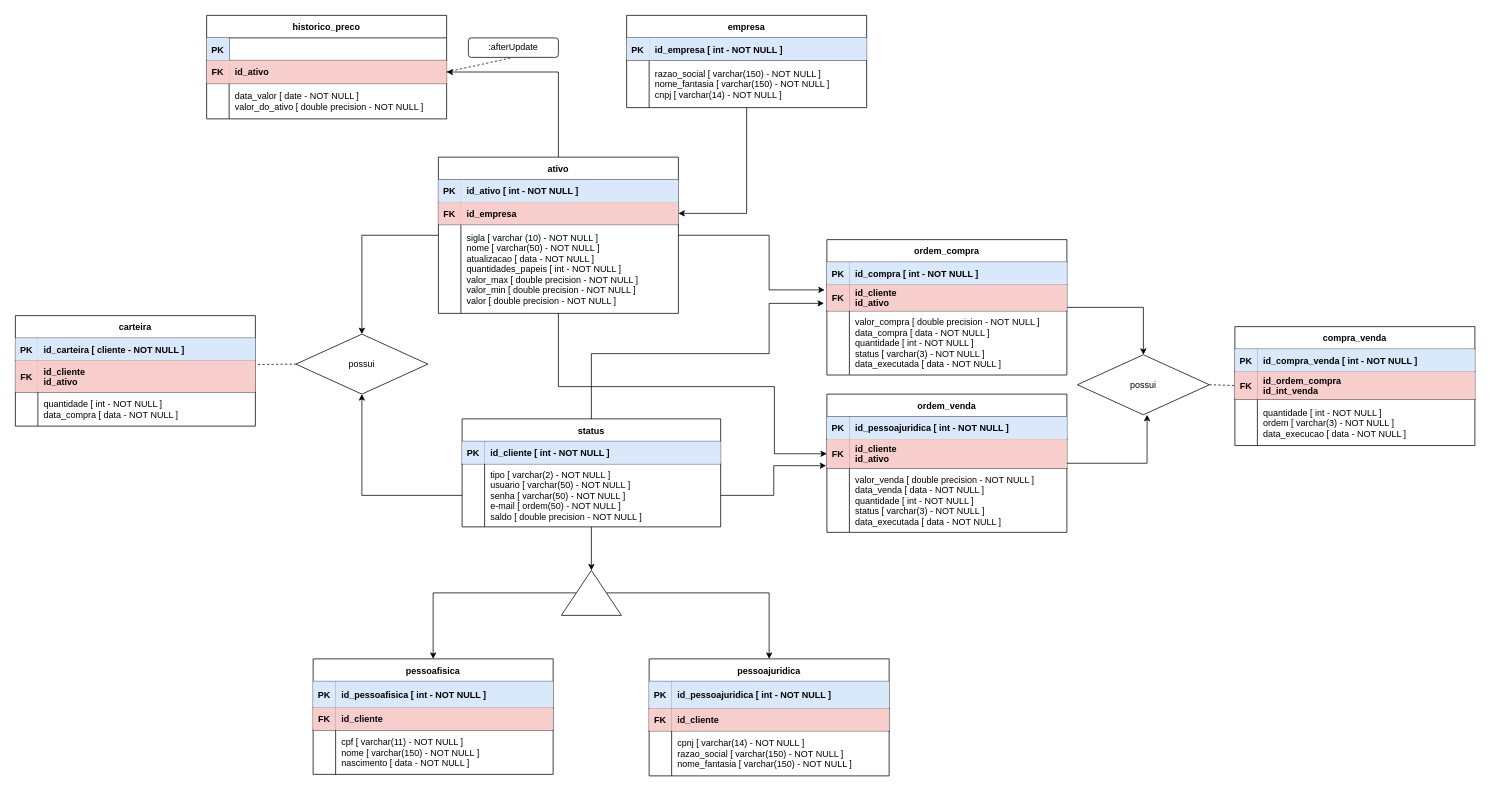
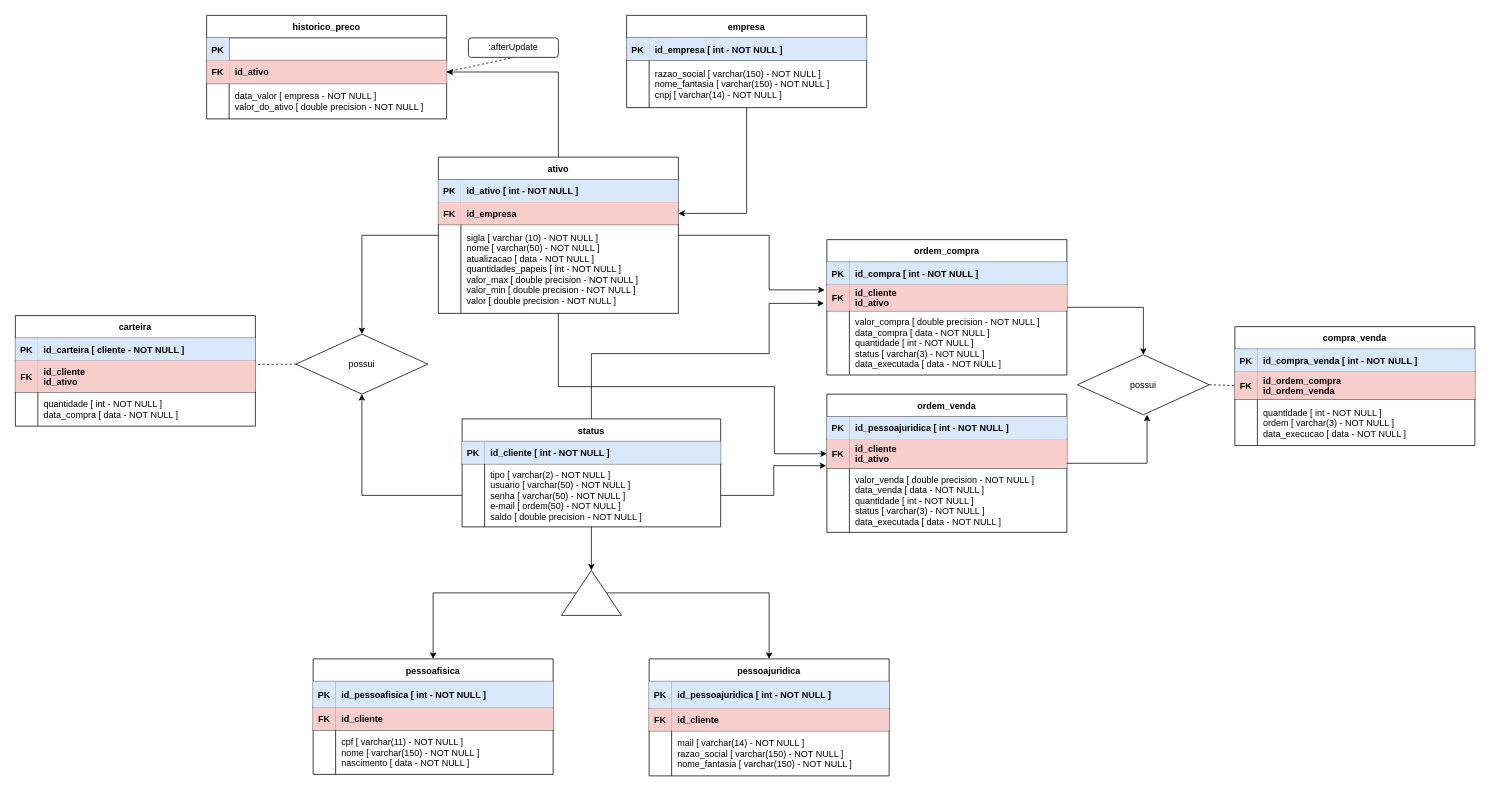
(302, 96) -> (310, 96)
(1300, 381) -> (1300, 381)
(748, 743) -> (746, 743)
